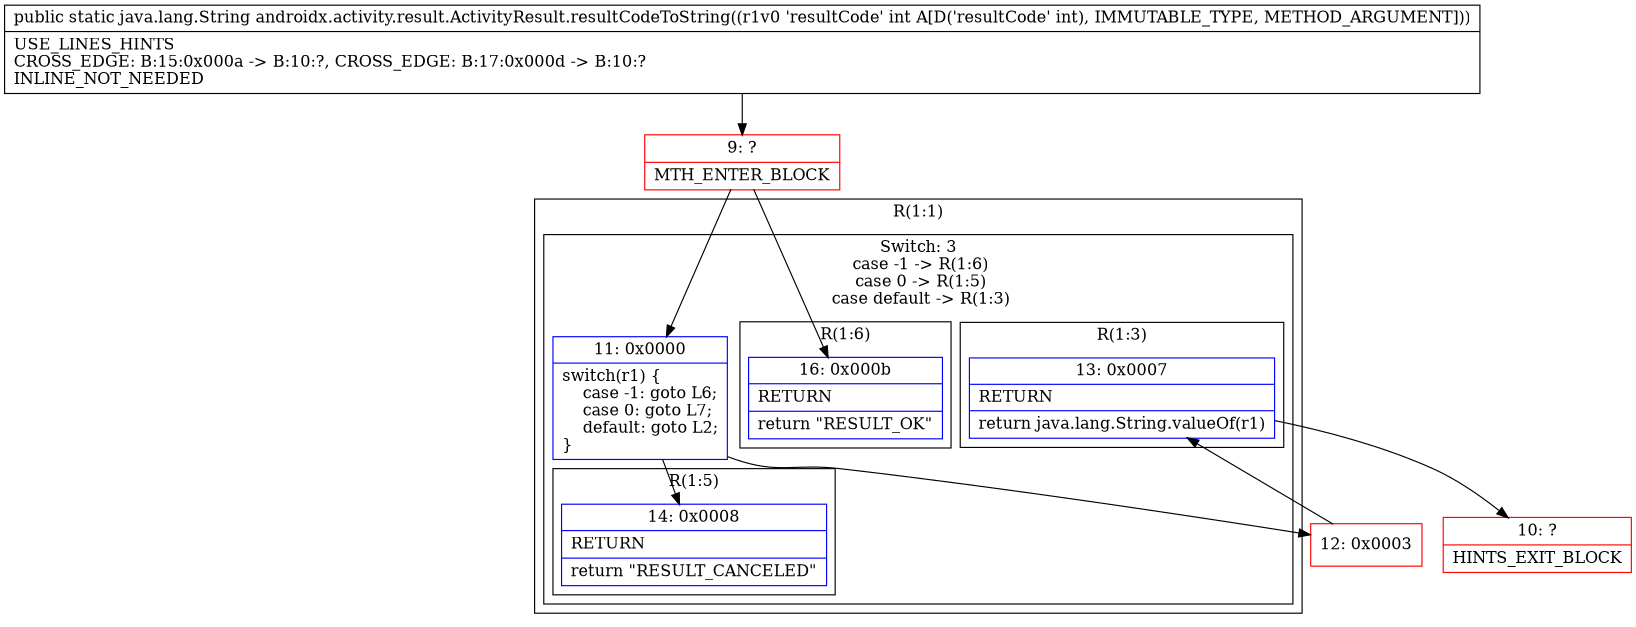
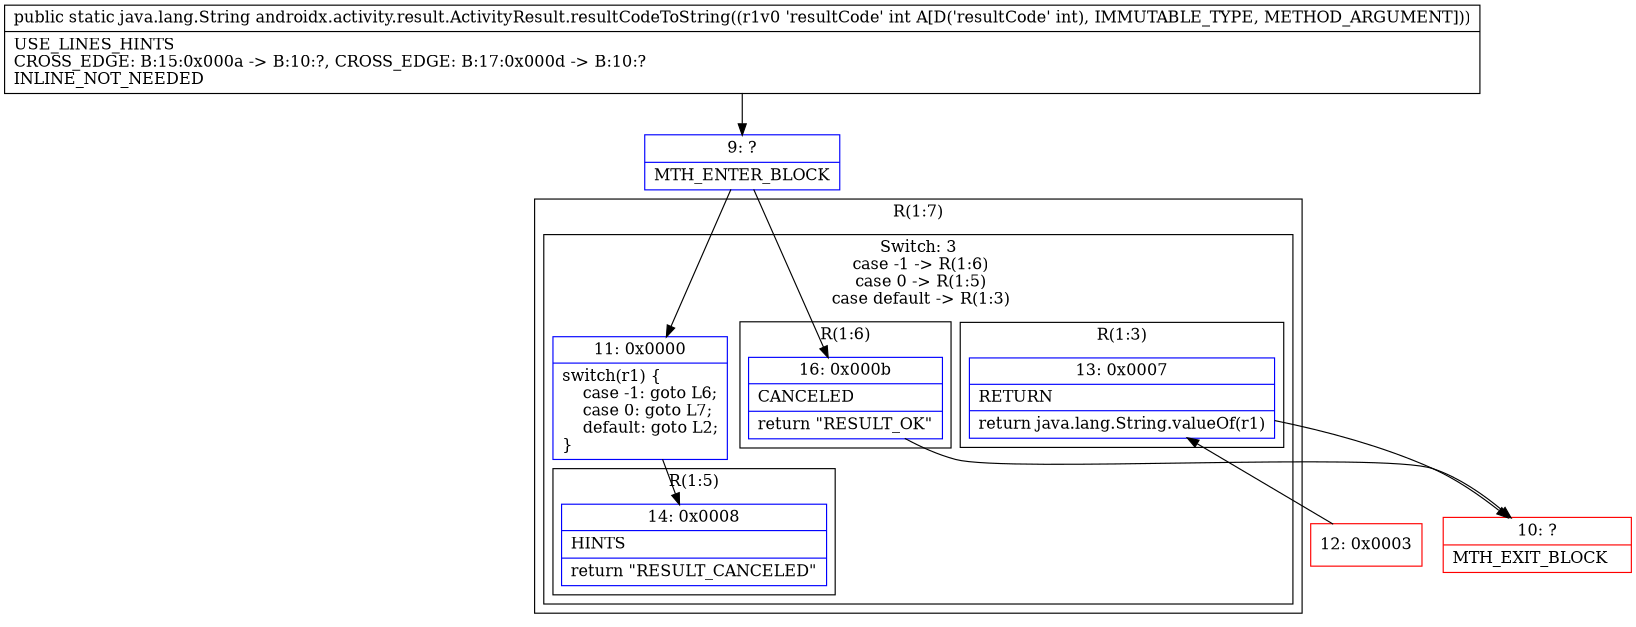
(742, 162) -> (742, 162)
(918, 212) -> (918, 212)
(795, 397) -> (806, 397)
none -> (1207, 463)
(1013, 491) -> none
(608, 544) -> (599, 544)
(1537, 558) -> (1530, 558)
